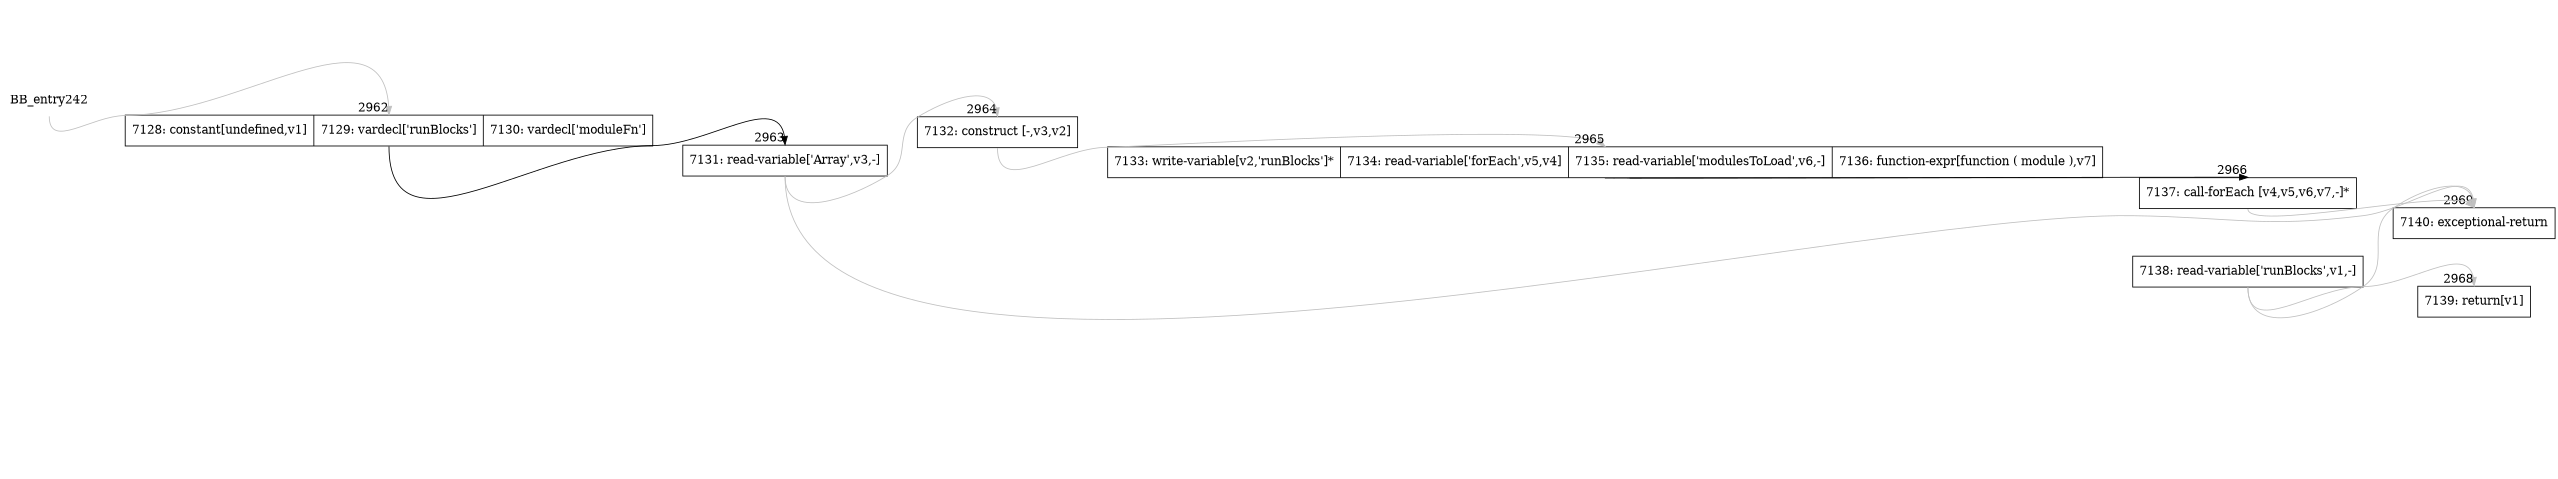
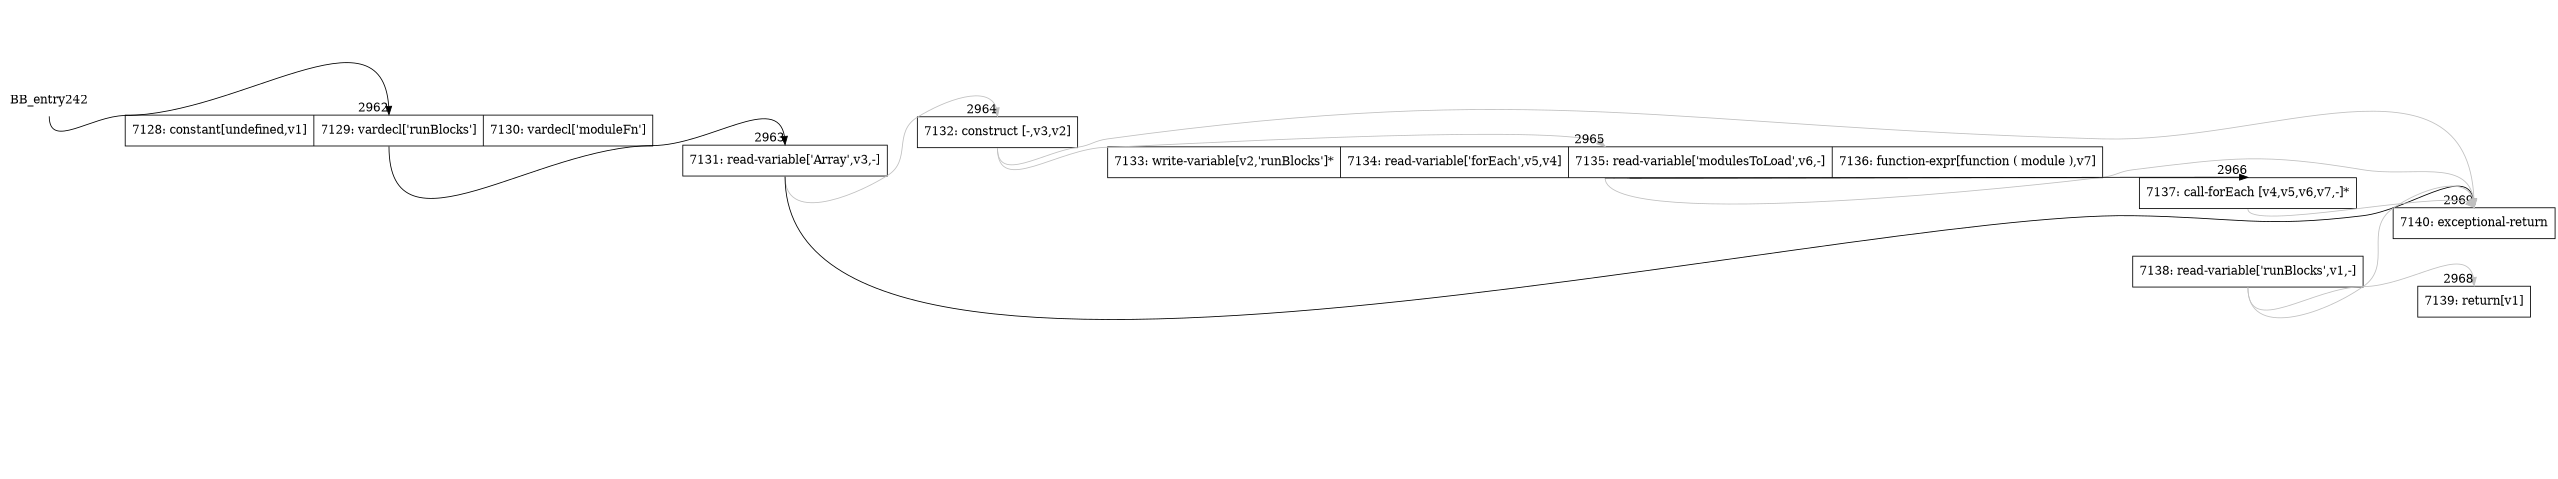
(227, 95) -> (227, 95)
none -> (1754, 121)
none -> (2044, 184)
(1605, 276) -> (1605, 276)
